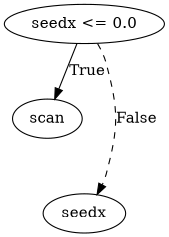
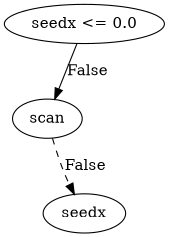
(88, 71) -> (88, 71)
(115, 114) -> (60, 162)
